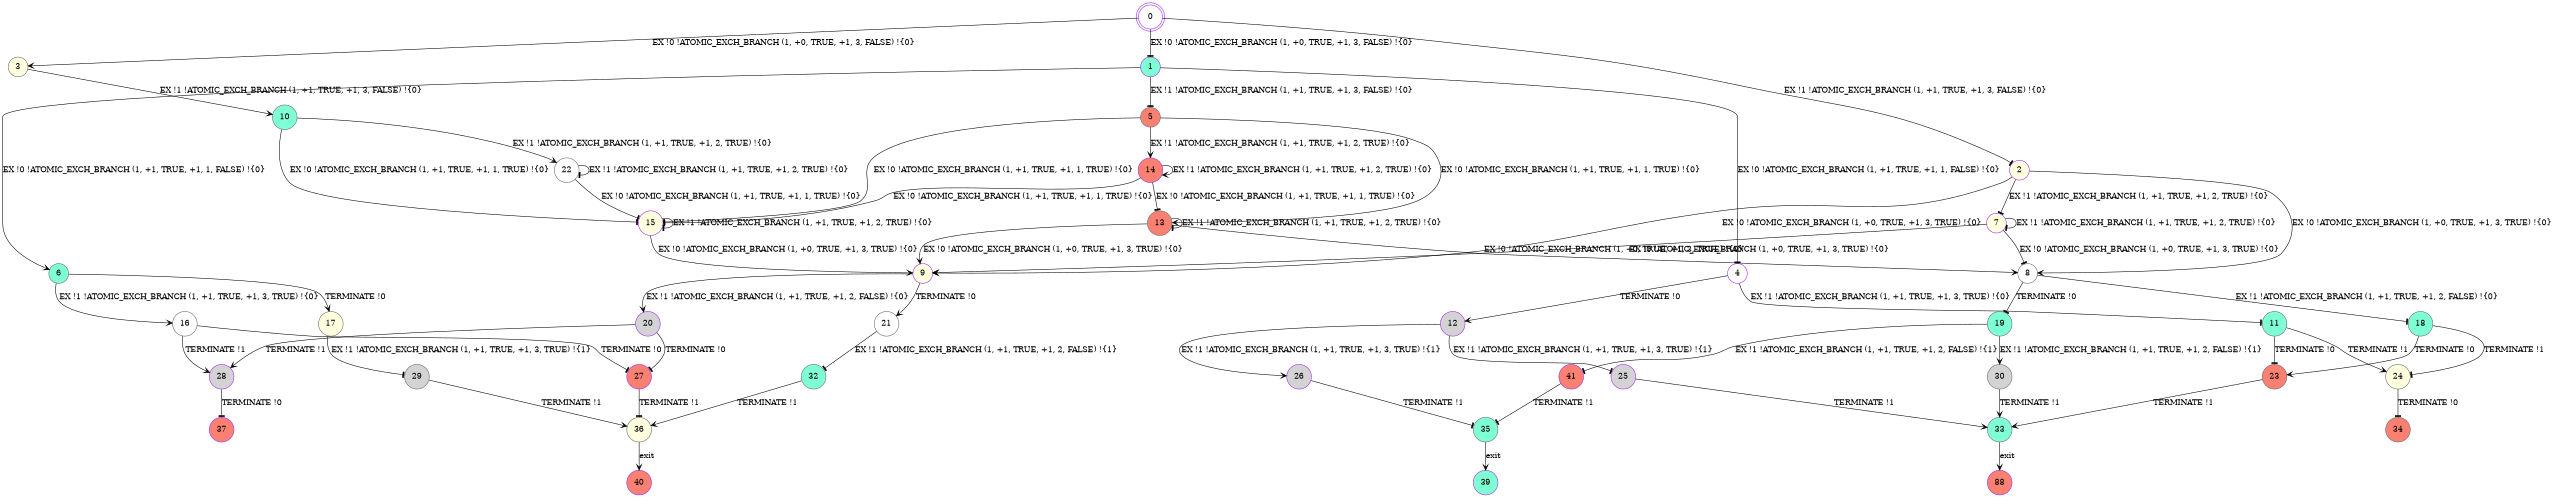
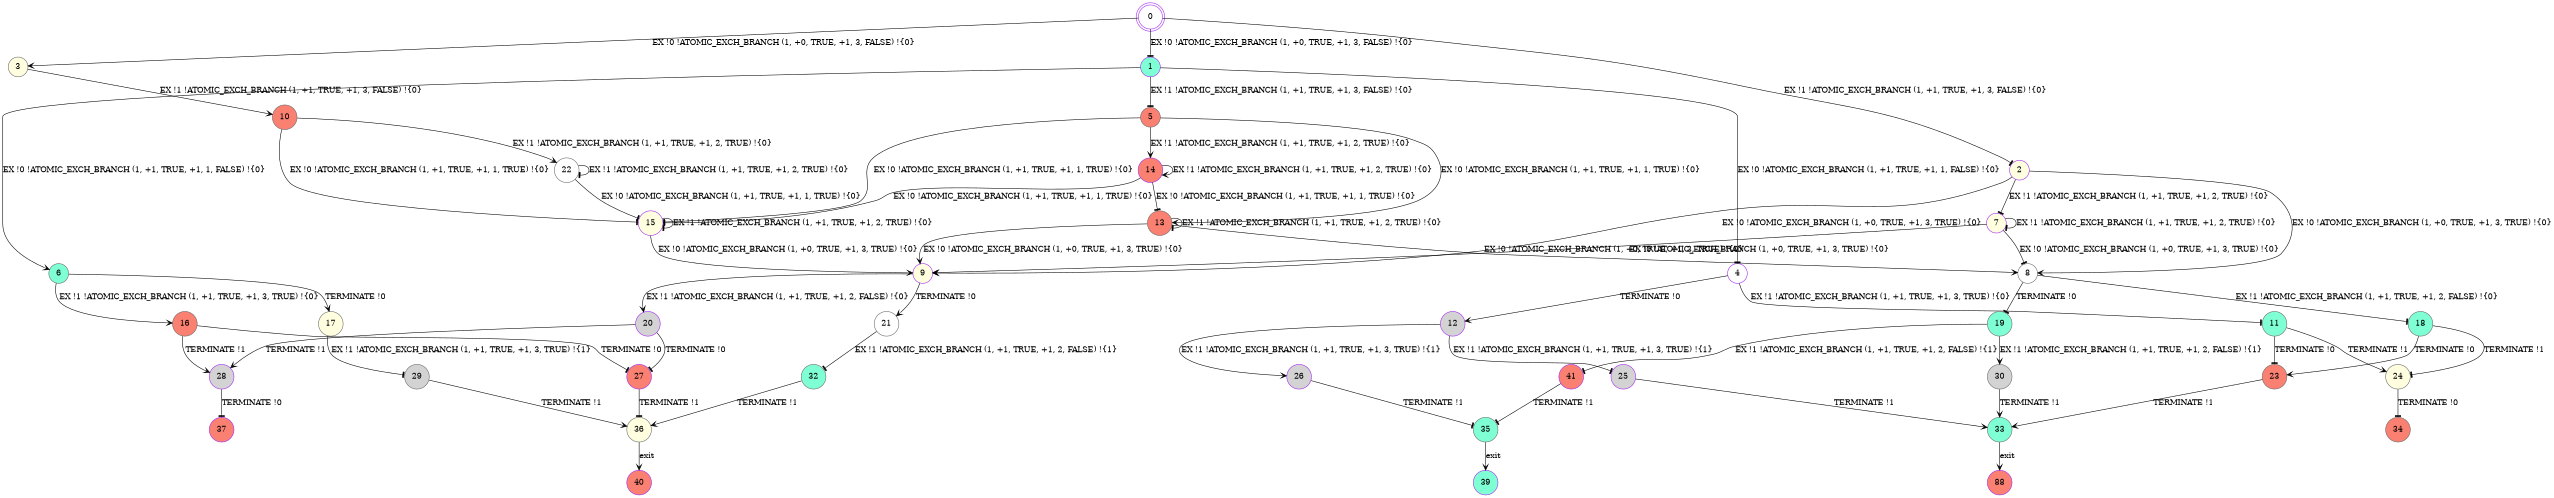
(285, 117) -> (285, 117)
(185, 324) -> (185, 324)
